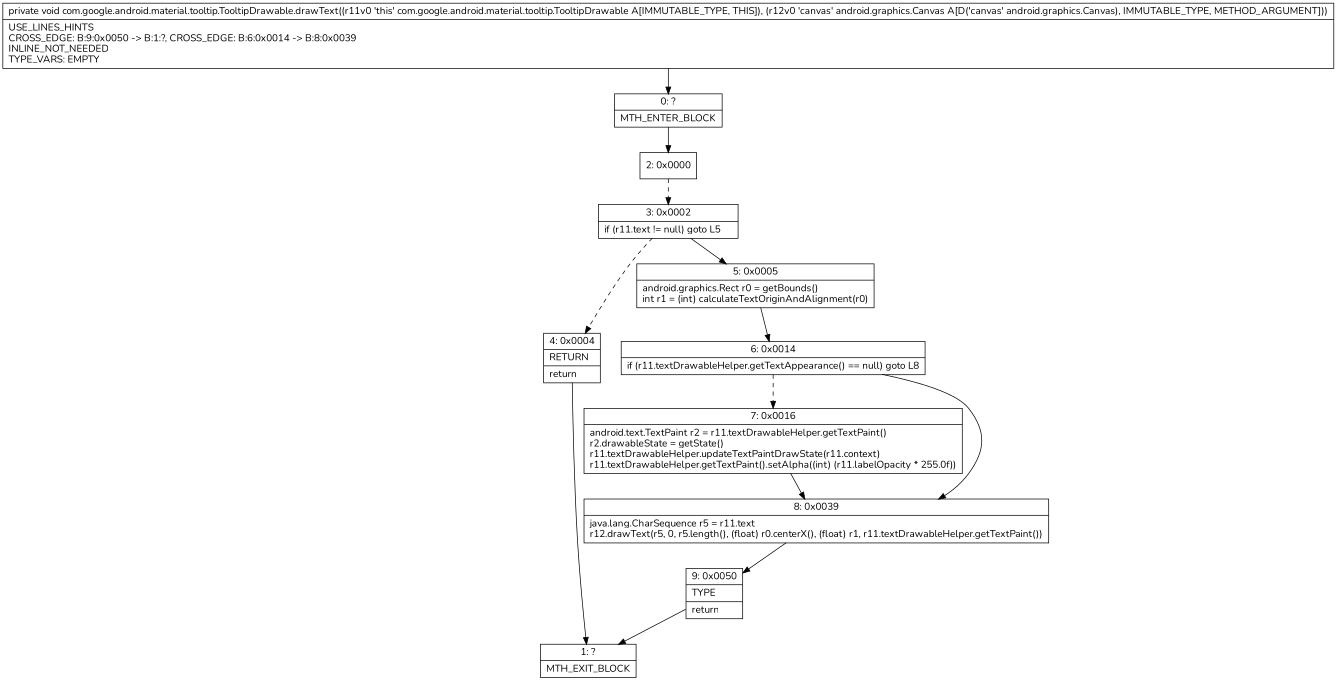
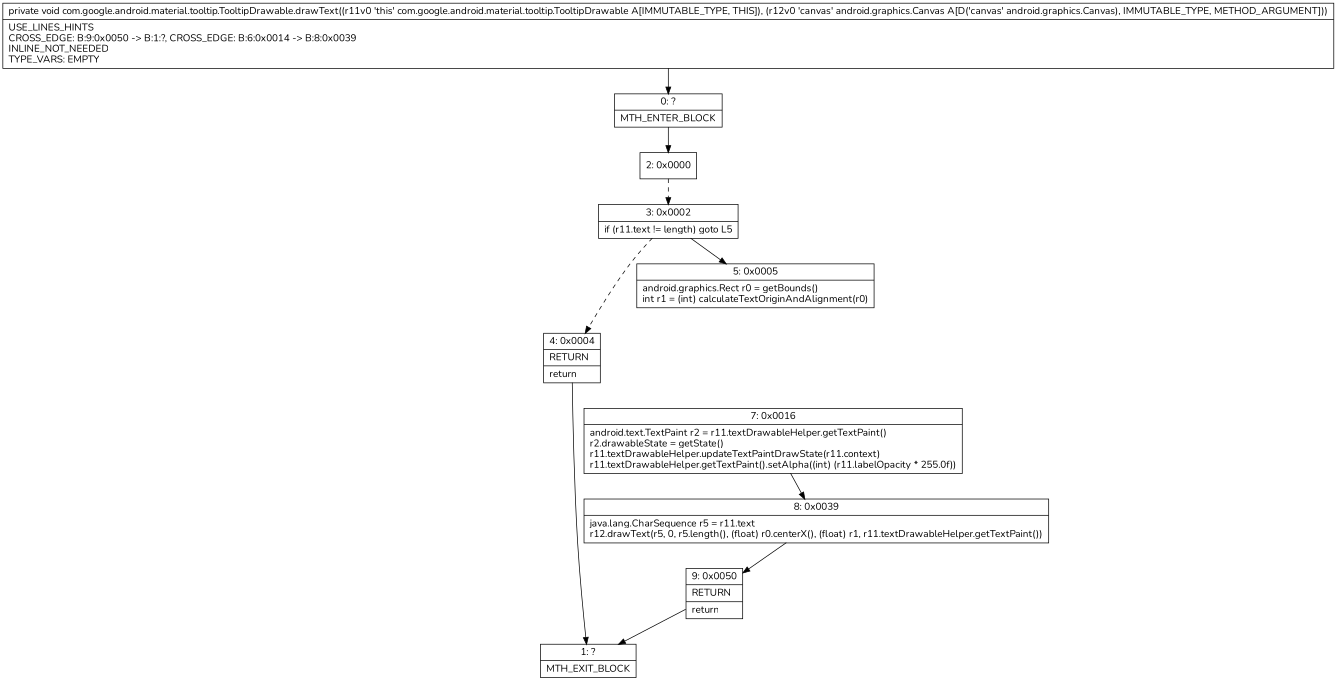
(663, 230) -> (668, 230)
(773, 358) -> none
(704, 593) -> (712, 593)
